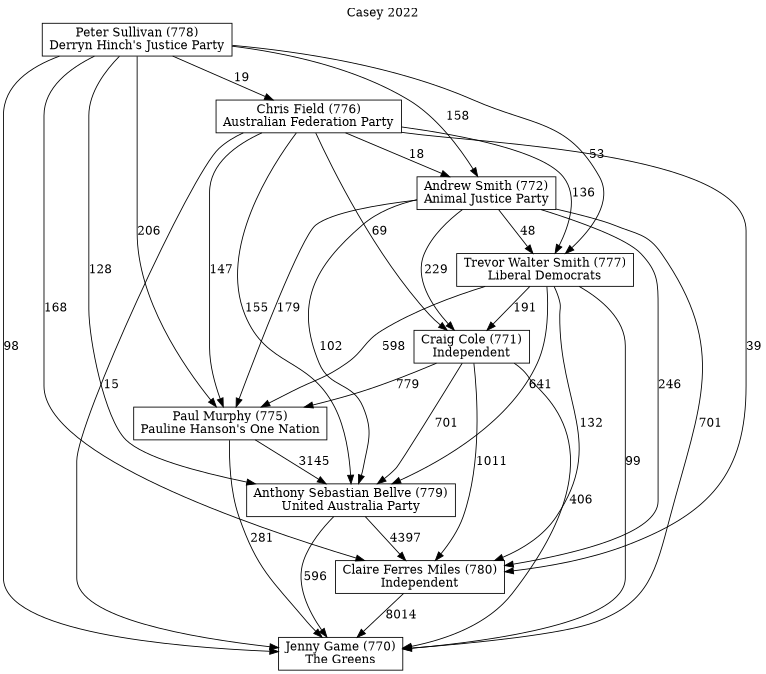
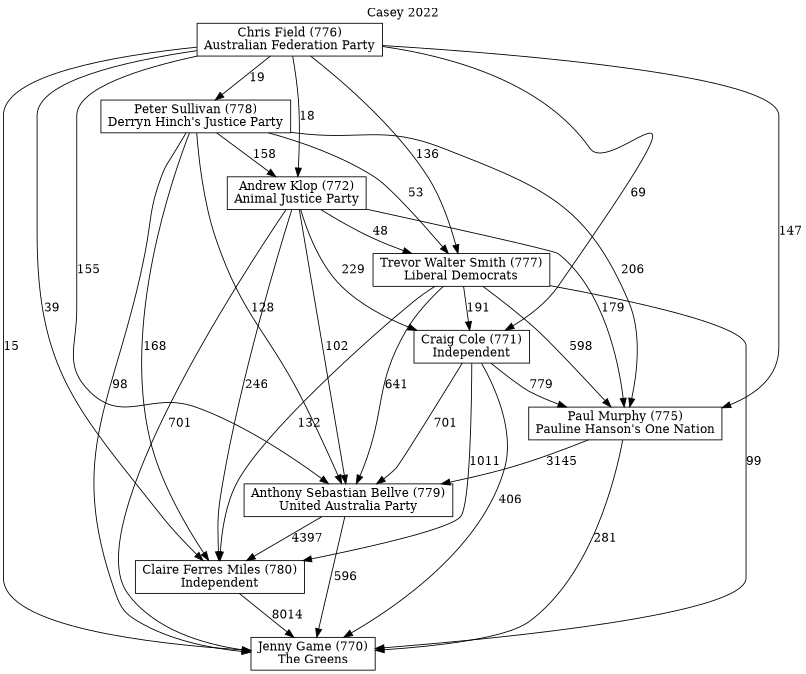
(219, 76) -> (246, 75)
(486, 193) -> (297, 193)
